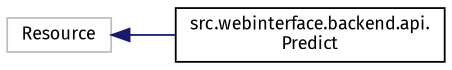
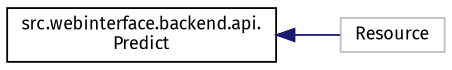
(153, 35) -> (318, 35)
